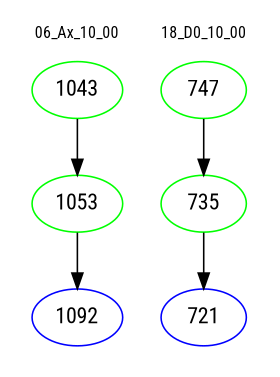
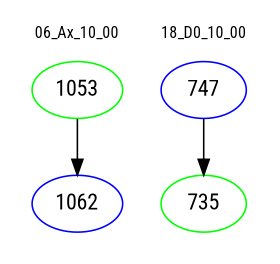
(77, 90) -> none
(204, 90) -> (204, 90)
(77, 317) -> (77, 204)
(204, 317) -> none
